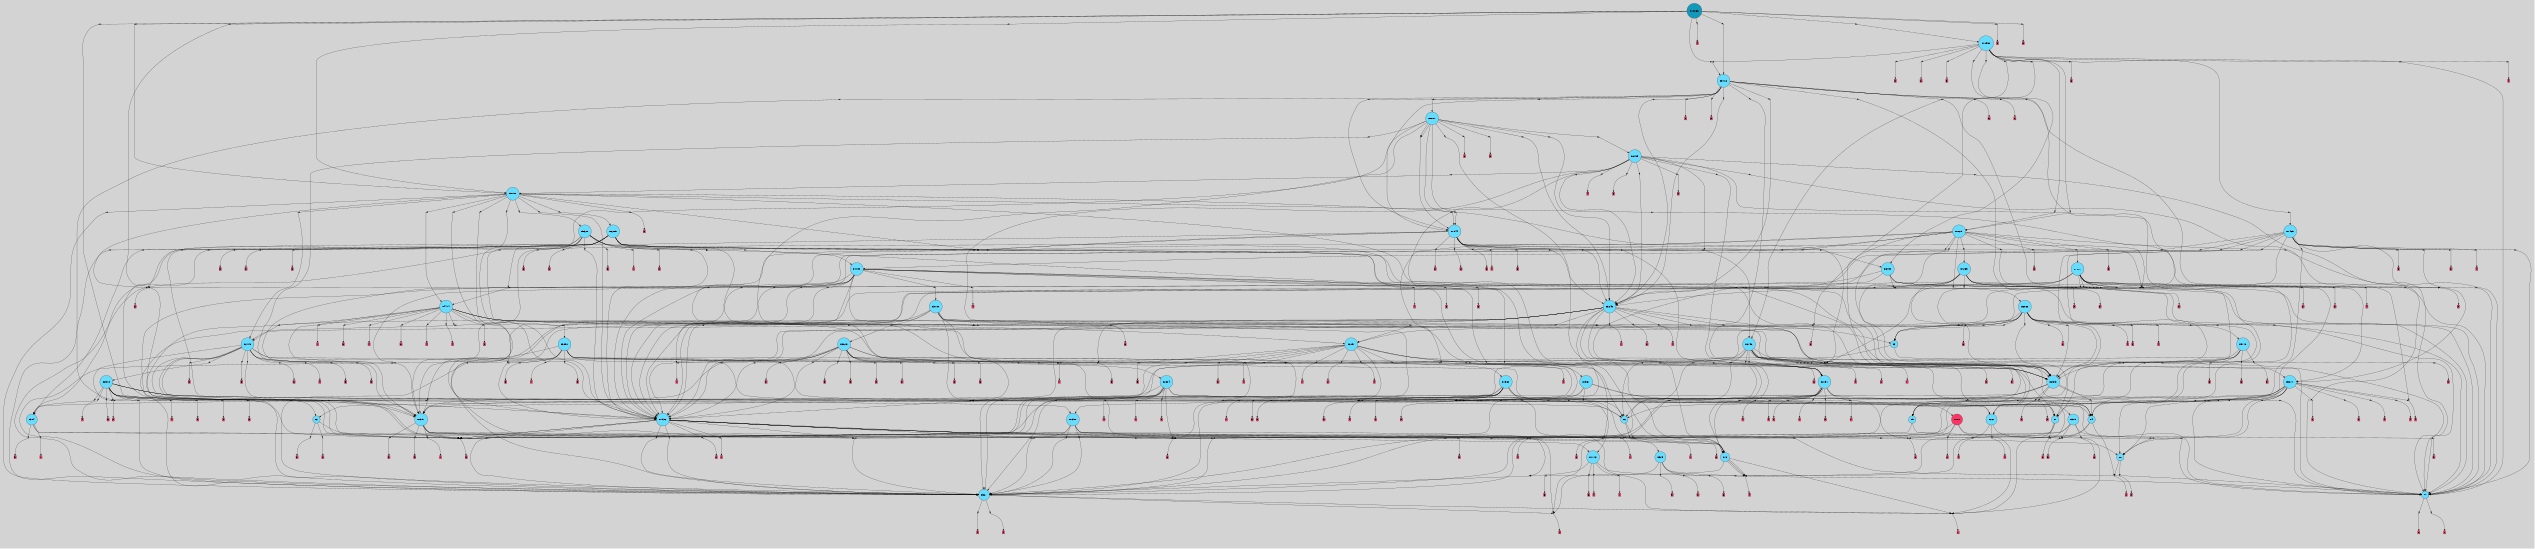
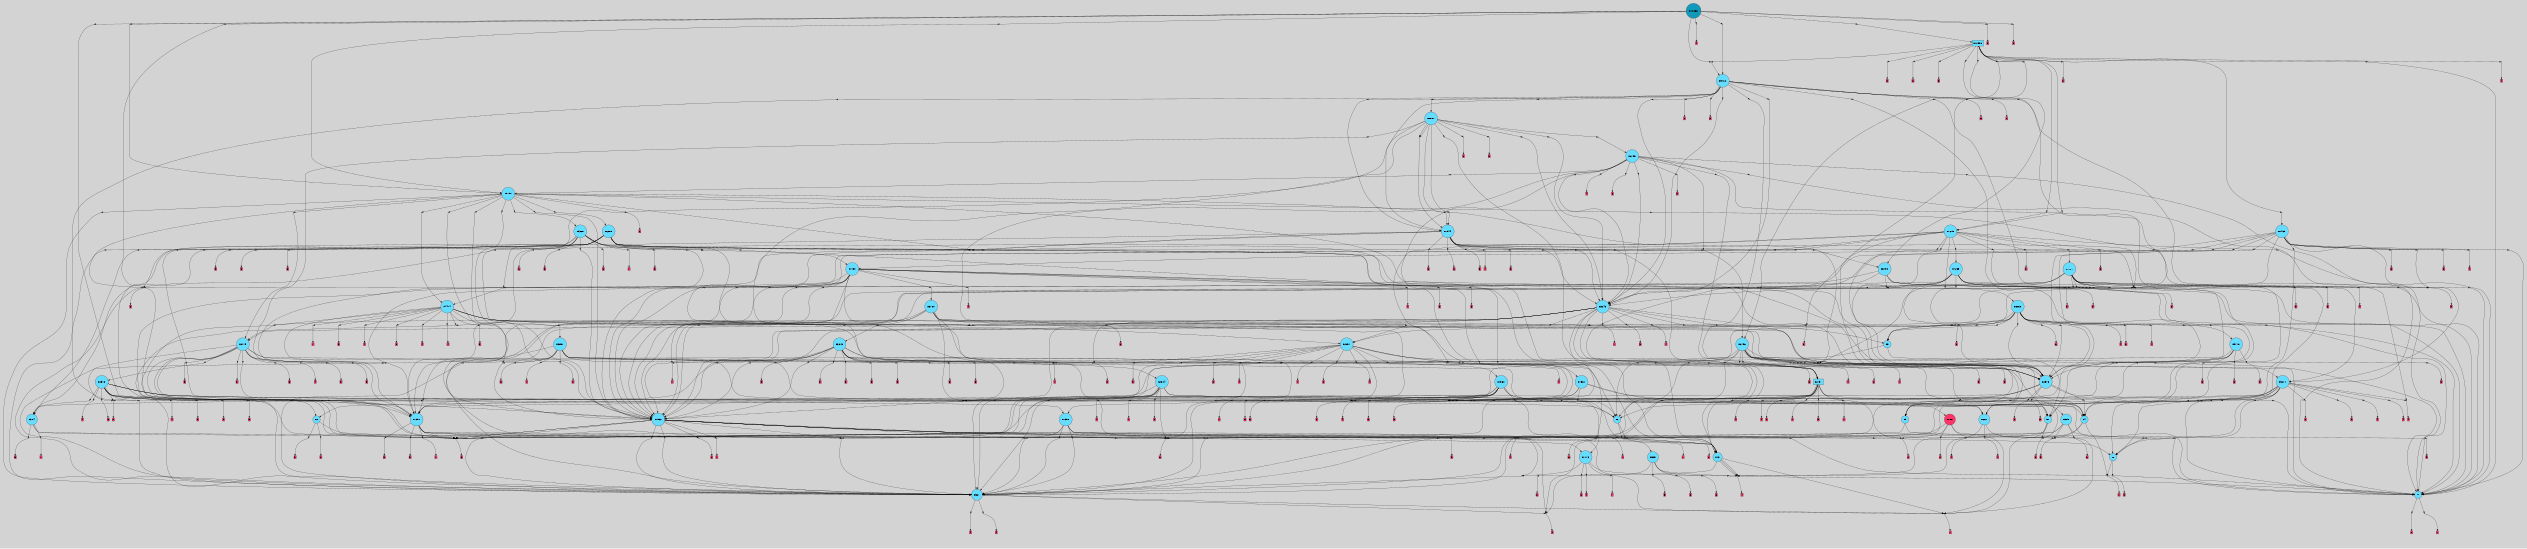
(1986, 43) -> (1978, 43)
(1824, 382) -> (1818, 382)
